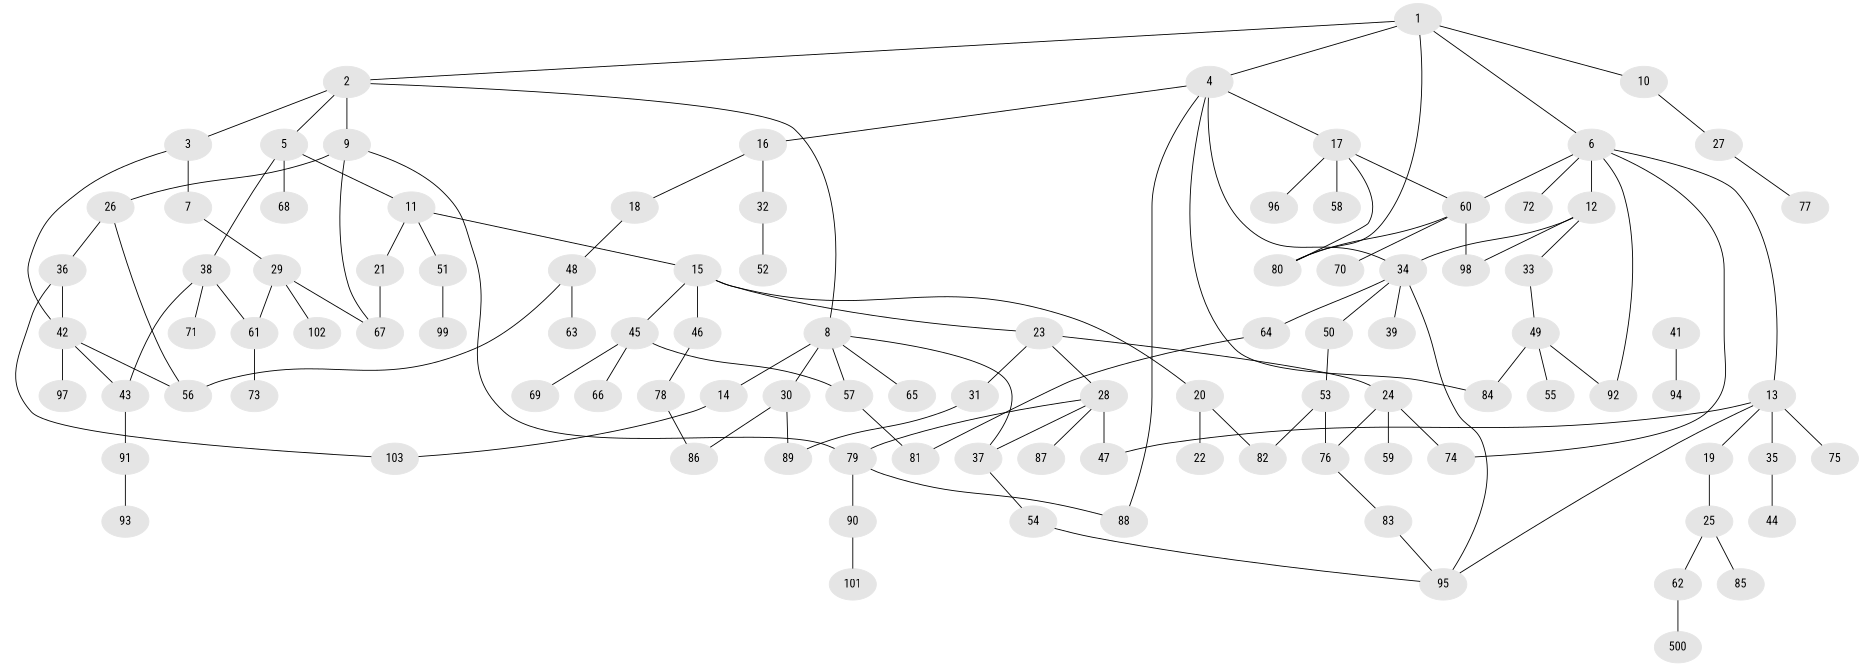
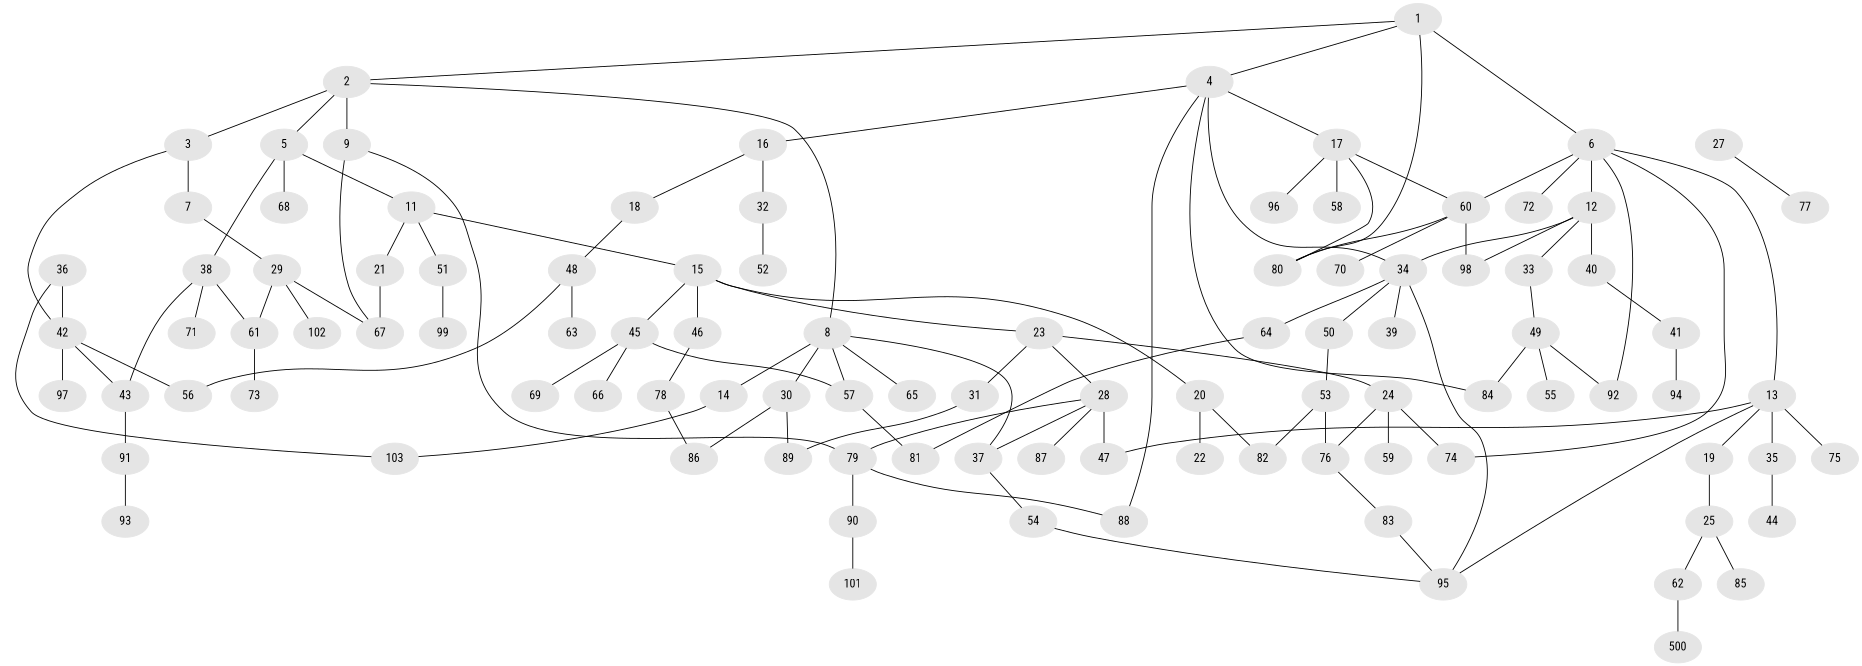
(1644, 82) -> none
(111, 208) -> none
none -> (1592, 270)
